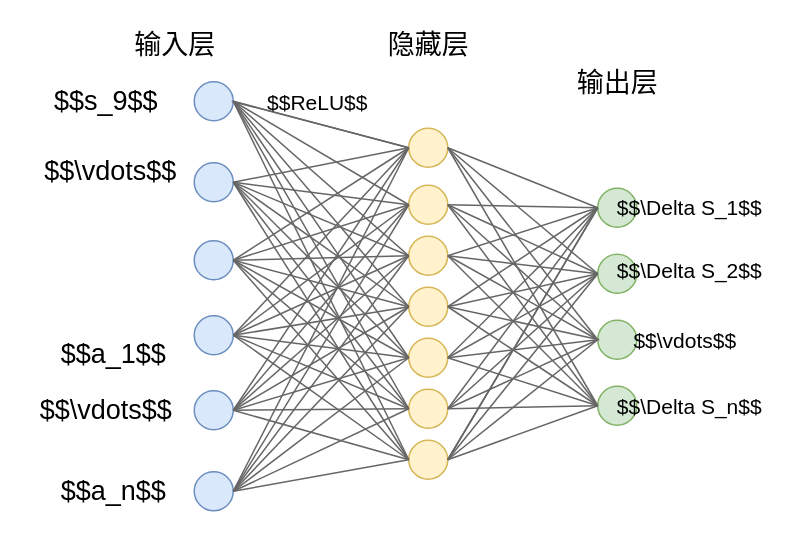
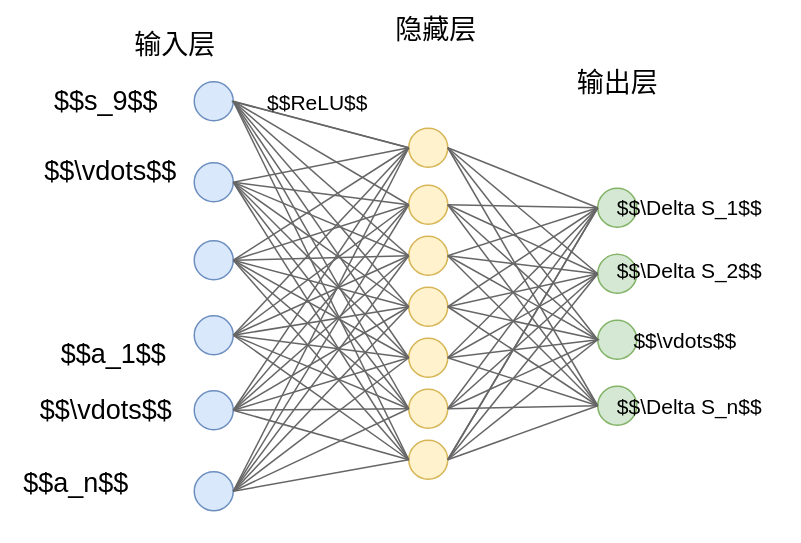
(428, 46) -> (436, 31)
(113, 491) -> (76, 484)
